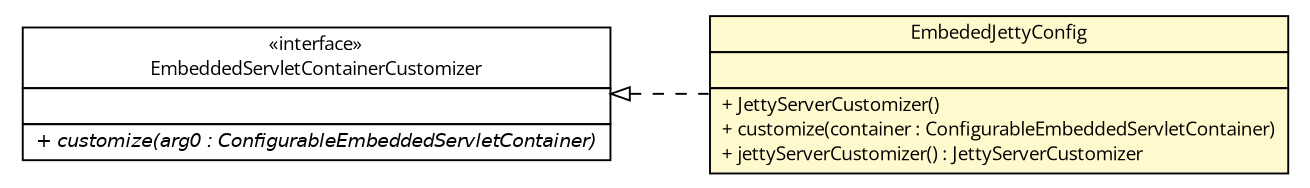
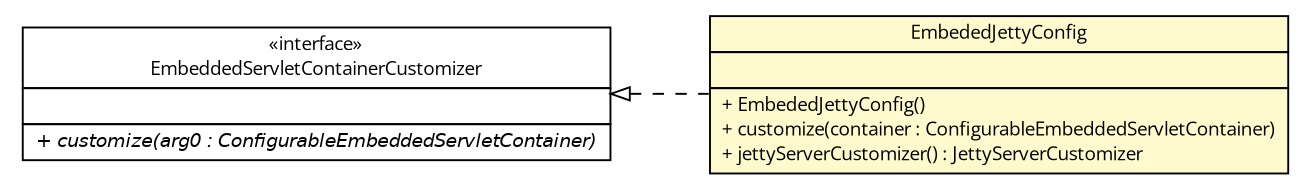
(831, 105) -> (824, 105)
